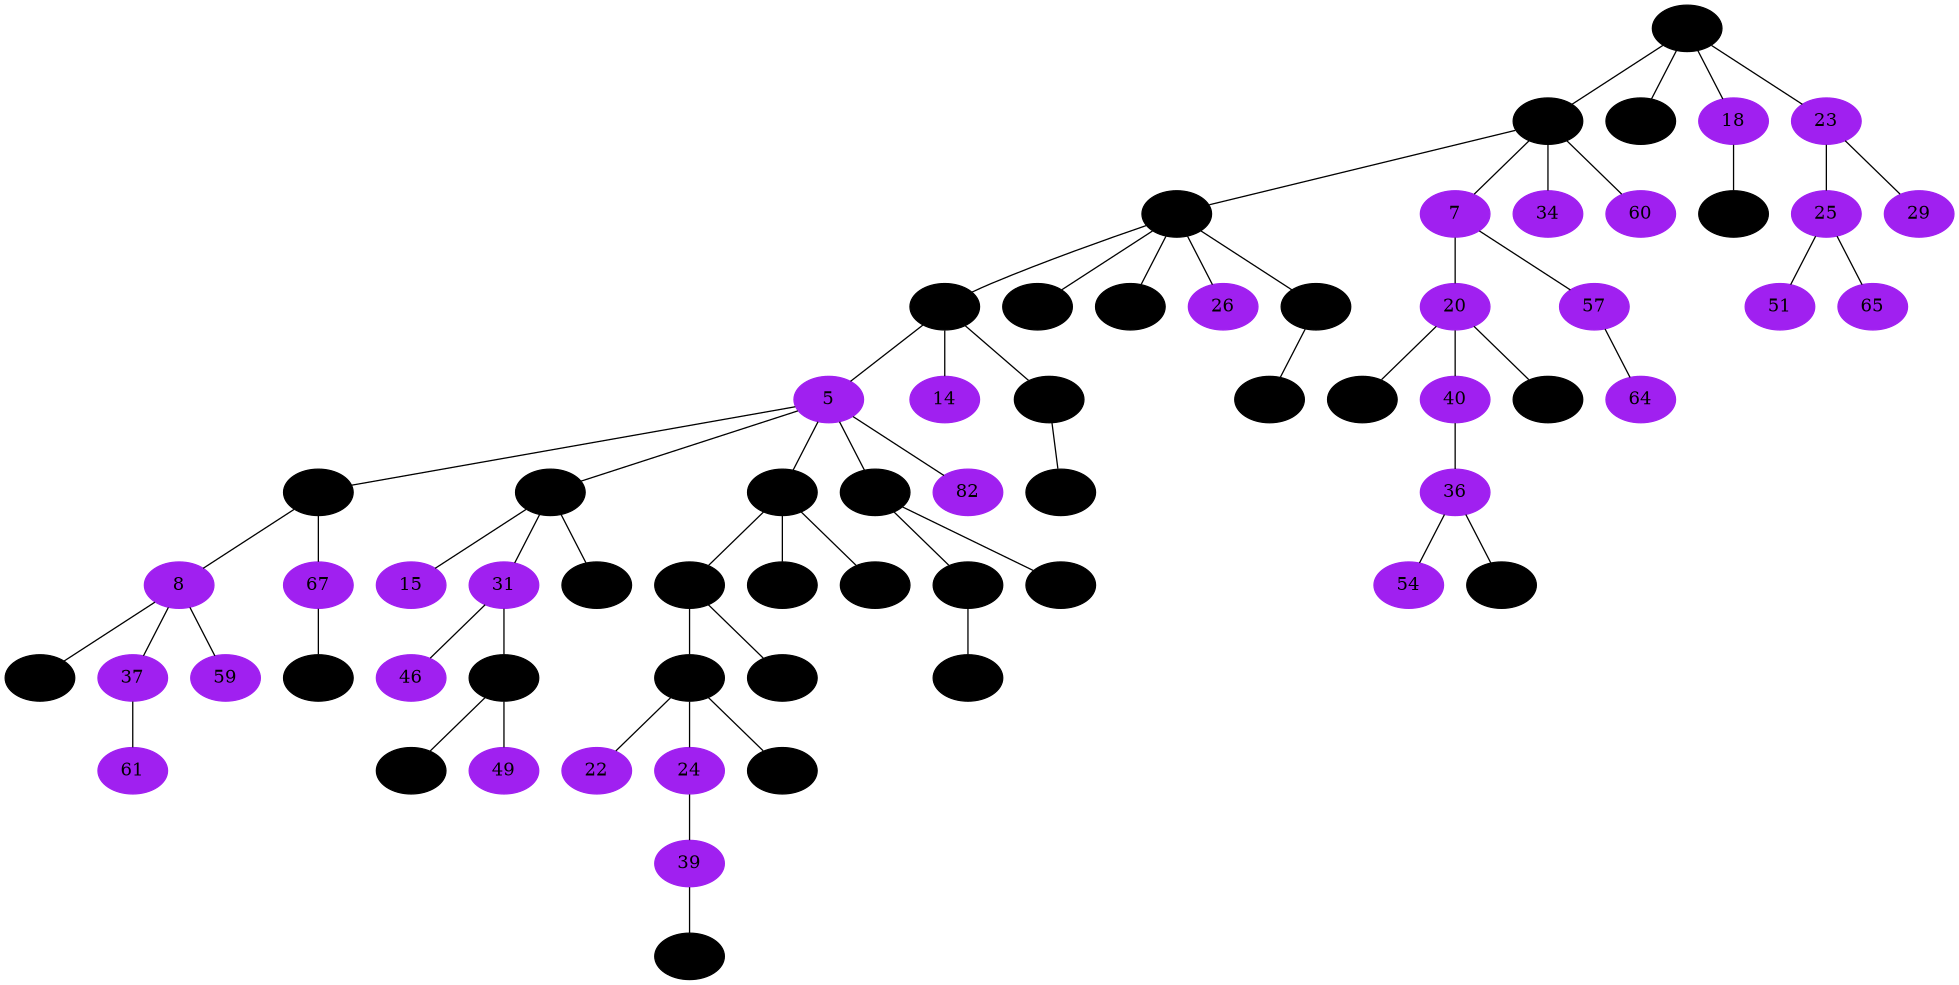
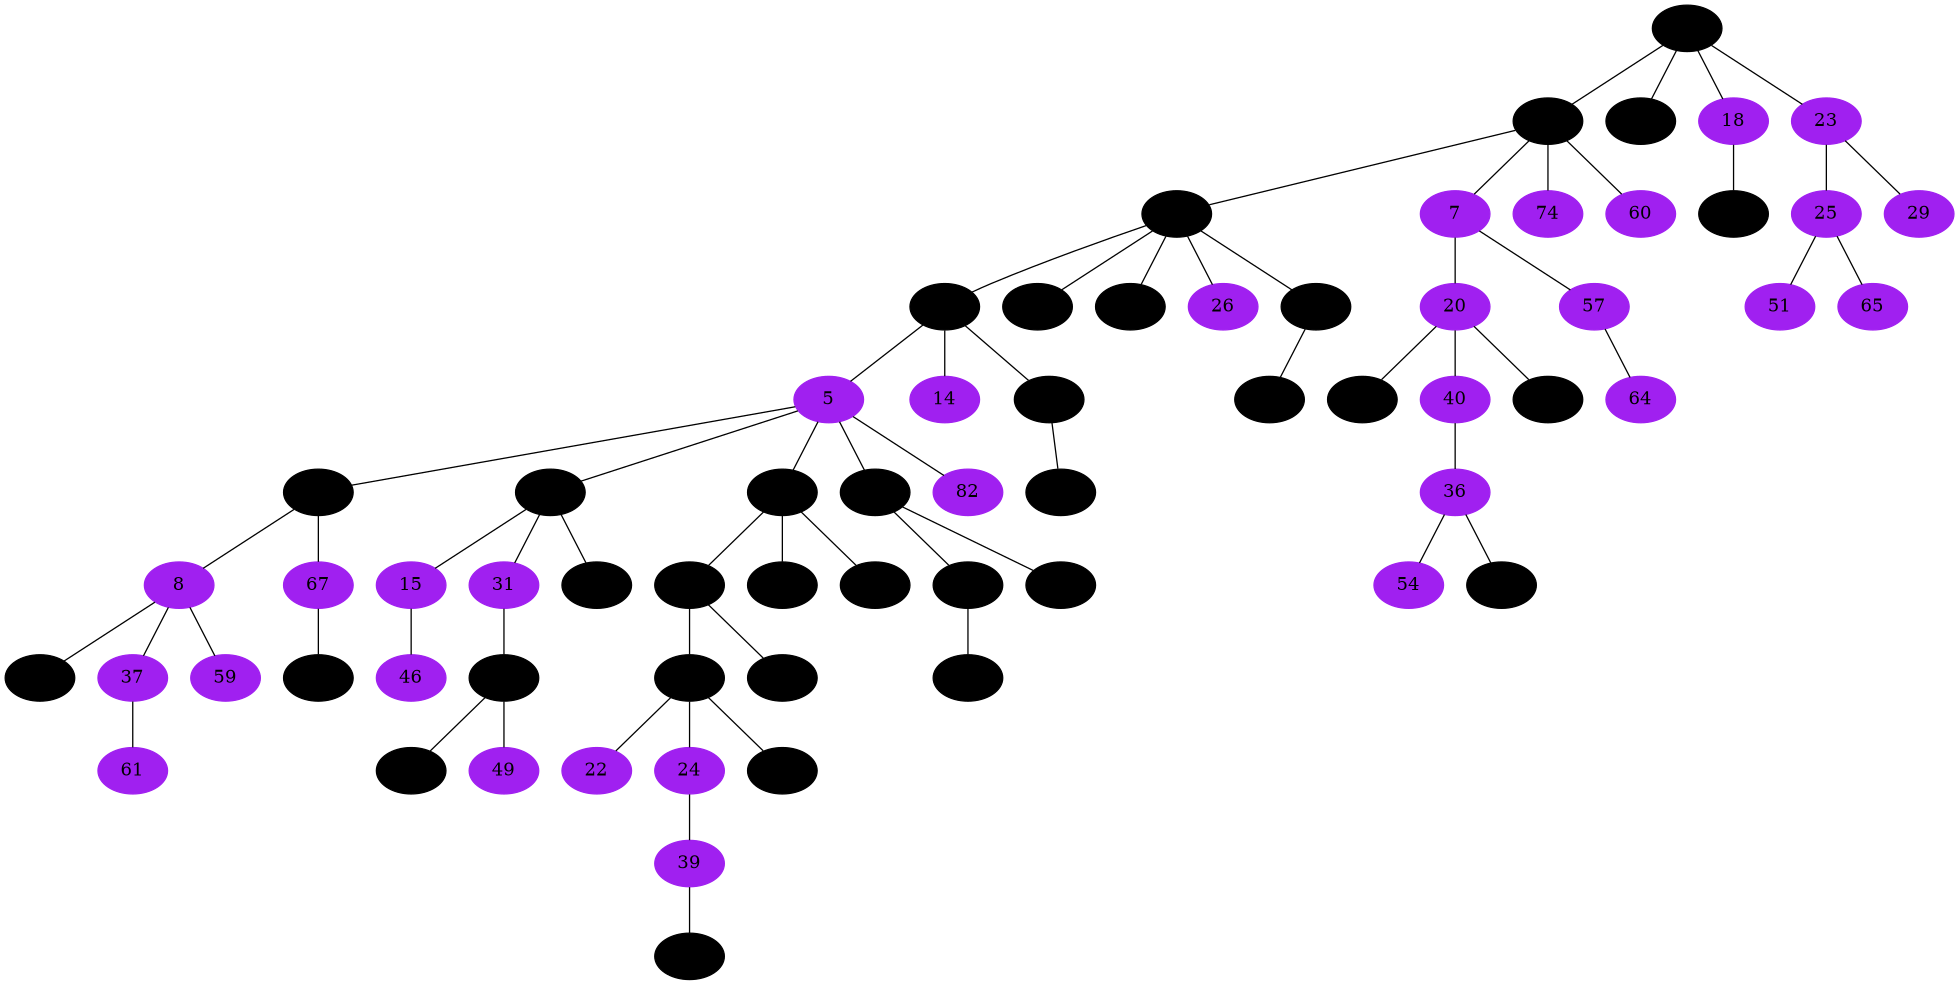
(1548, 214) -> (1548, 214)
(458, 631) -> (411, 632)
